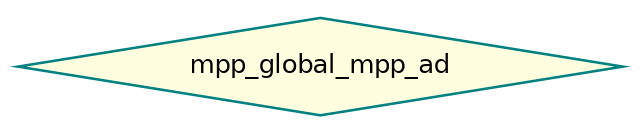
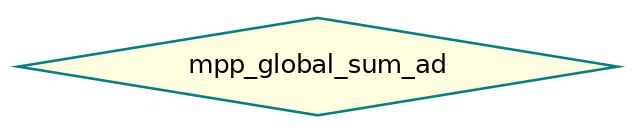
(320, 67) -> (318, 67)
